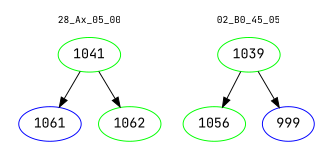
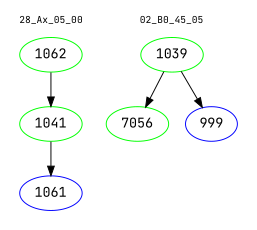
(107, 85) -> (51, 85)
(214, 124) -> (137, 124)
